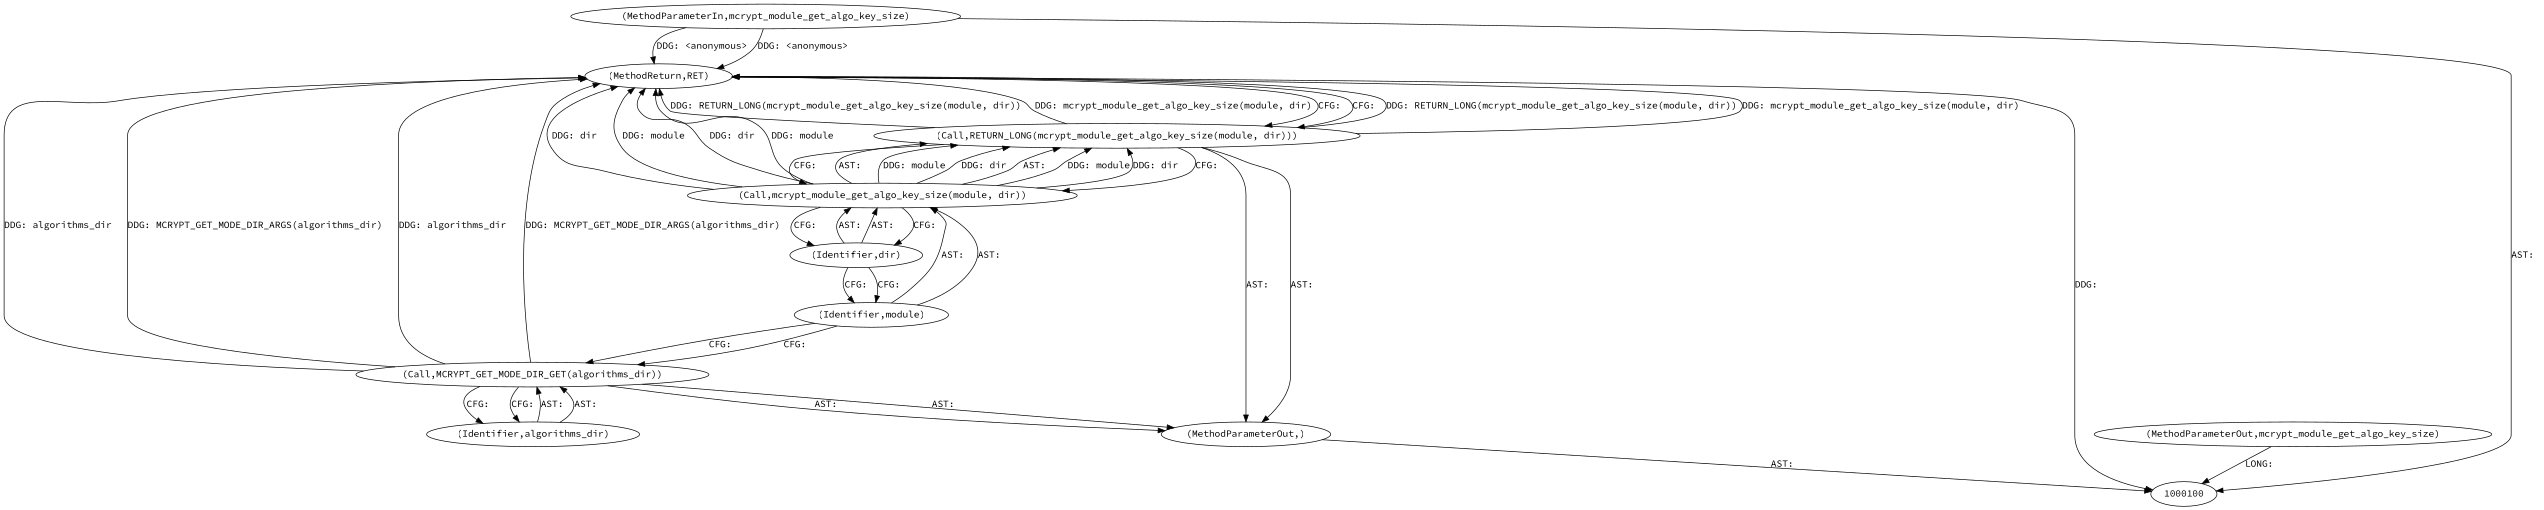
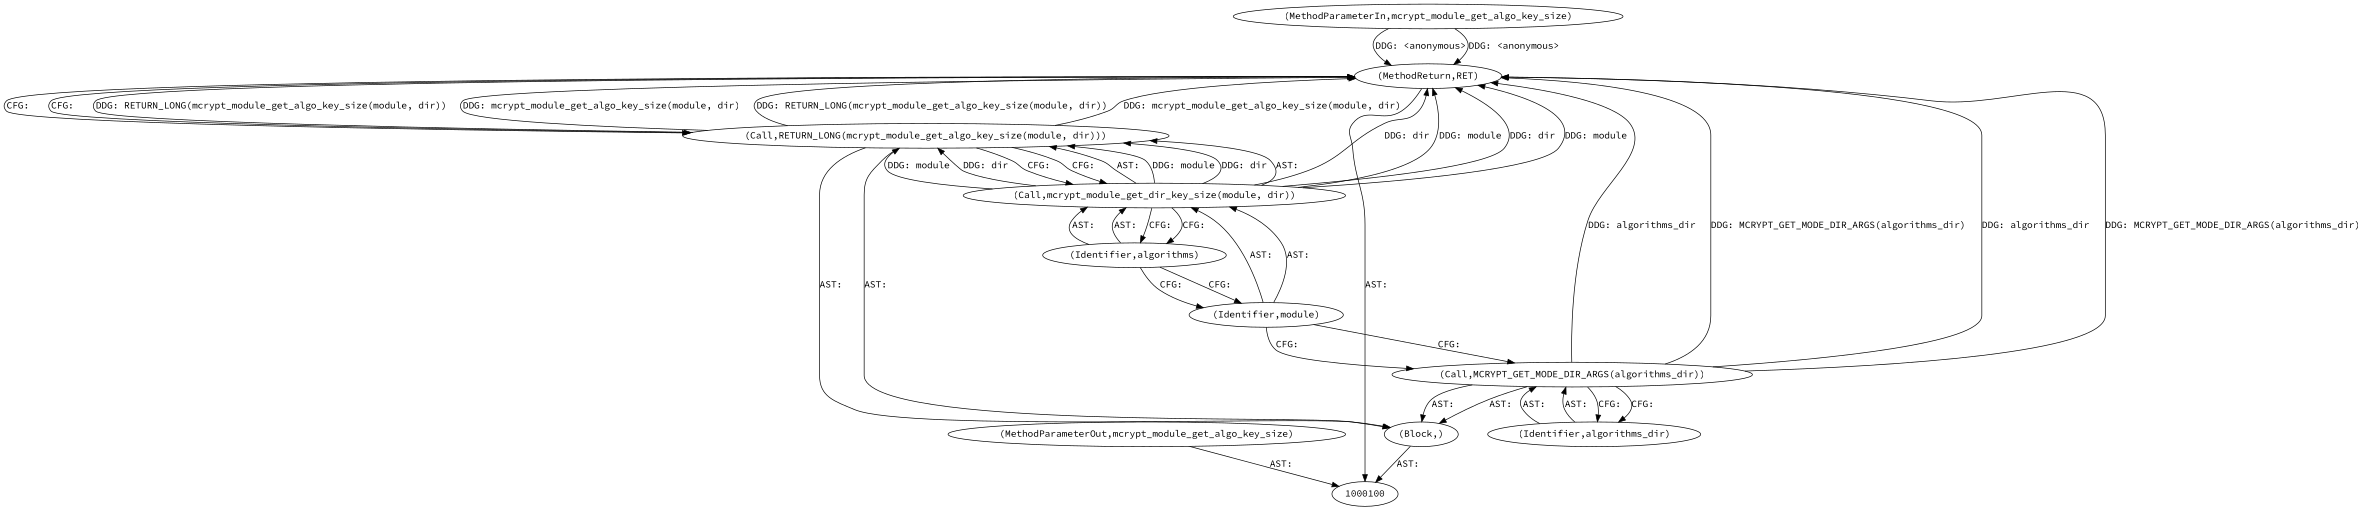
(2064, 39) -> none
(882, 196) -> (1154, 196)
(856, 255) -> (1134, 255)
(2089, 285) -> (1379, 285)
(532, 375) -> (1572, 375)
(1246, 434) -> (1421, 434)
(2262, 464) -> (1284, 464)
